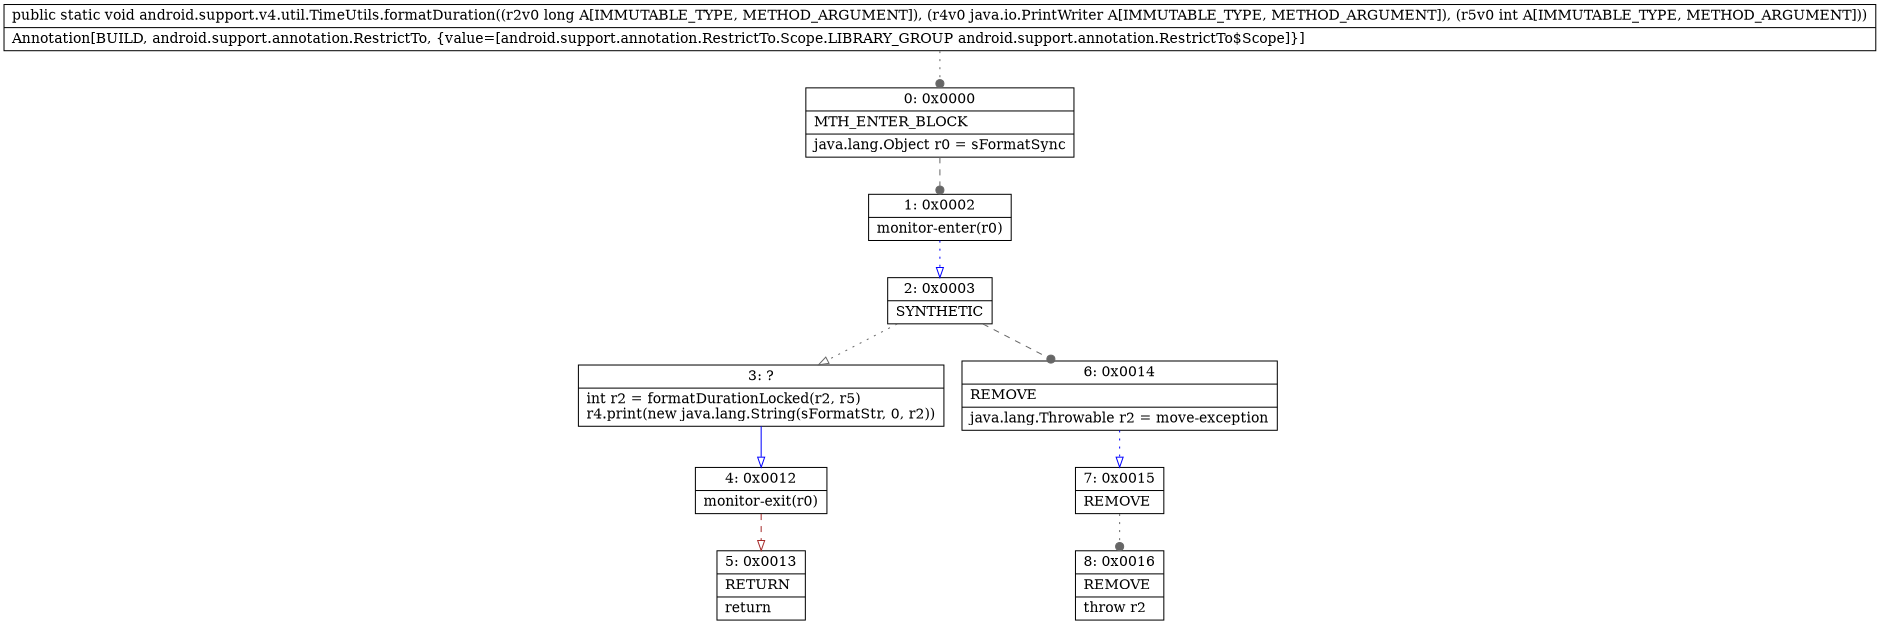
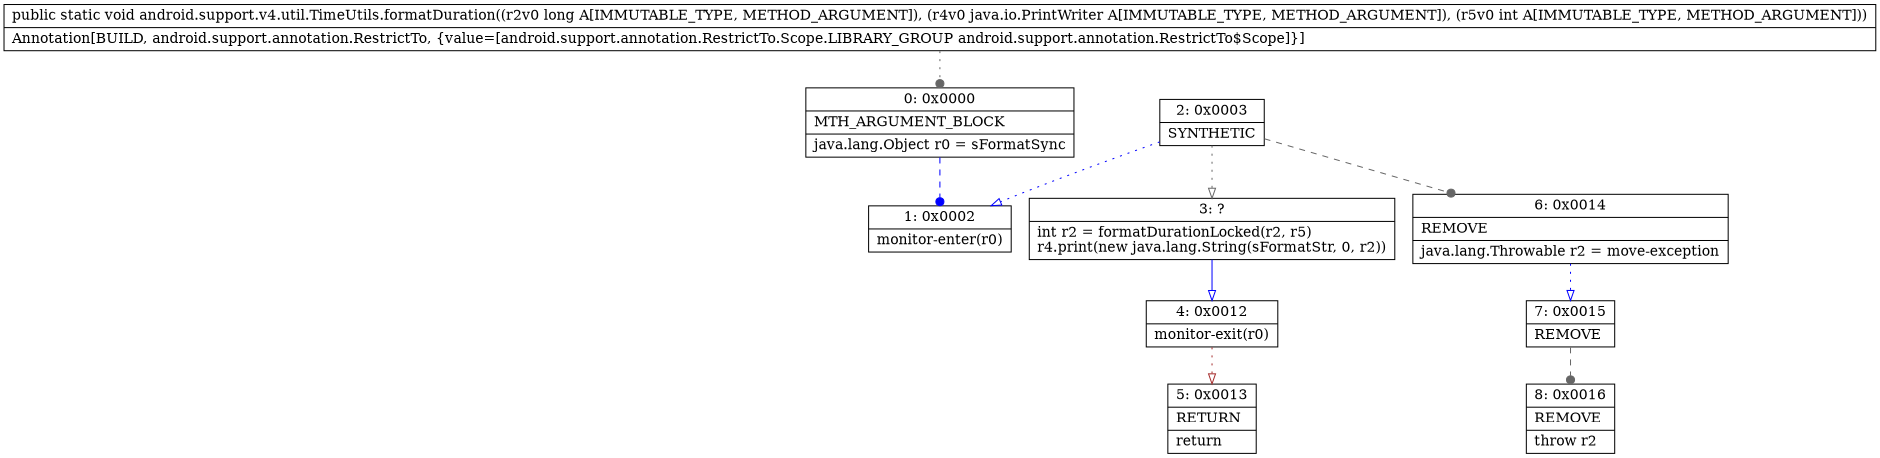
(891, 122) -> (909, 122)
(940, 172) -> (940, 177)
(940, 254) -> (1080, 171)
(761, 527) -> (1212, 360)
(1120, 528) -> (1571, 362)
